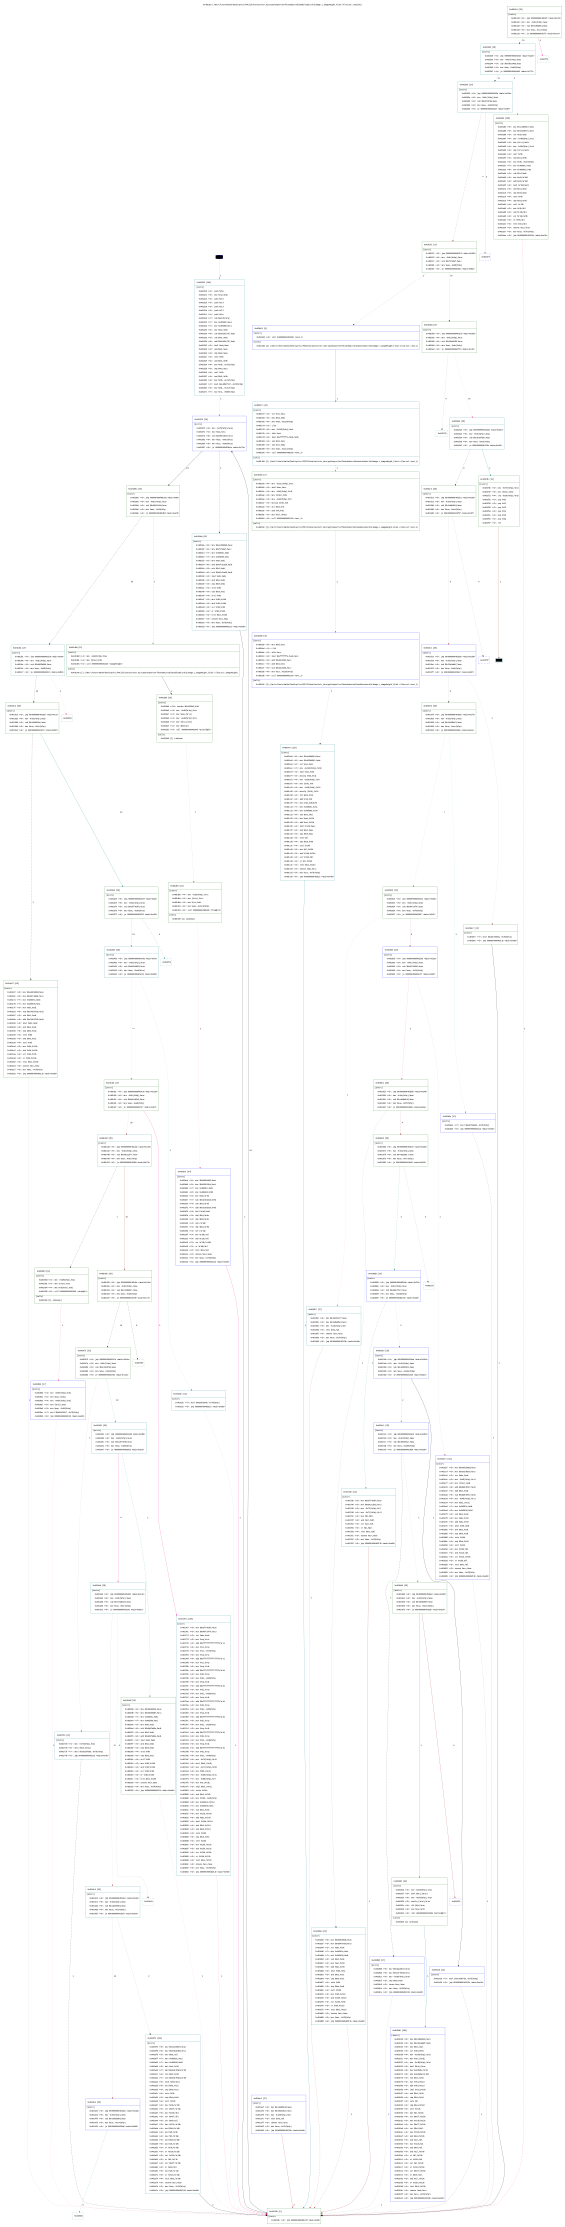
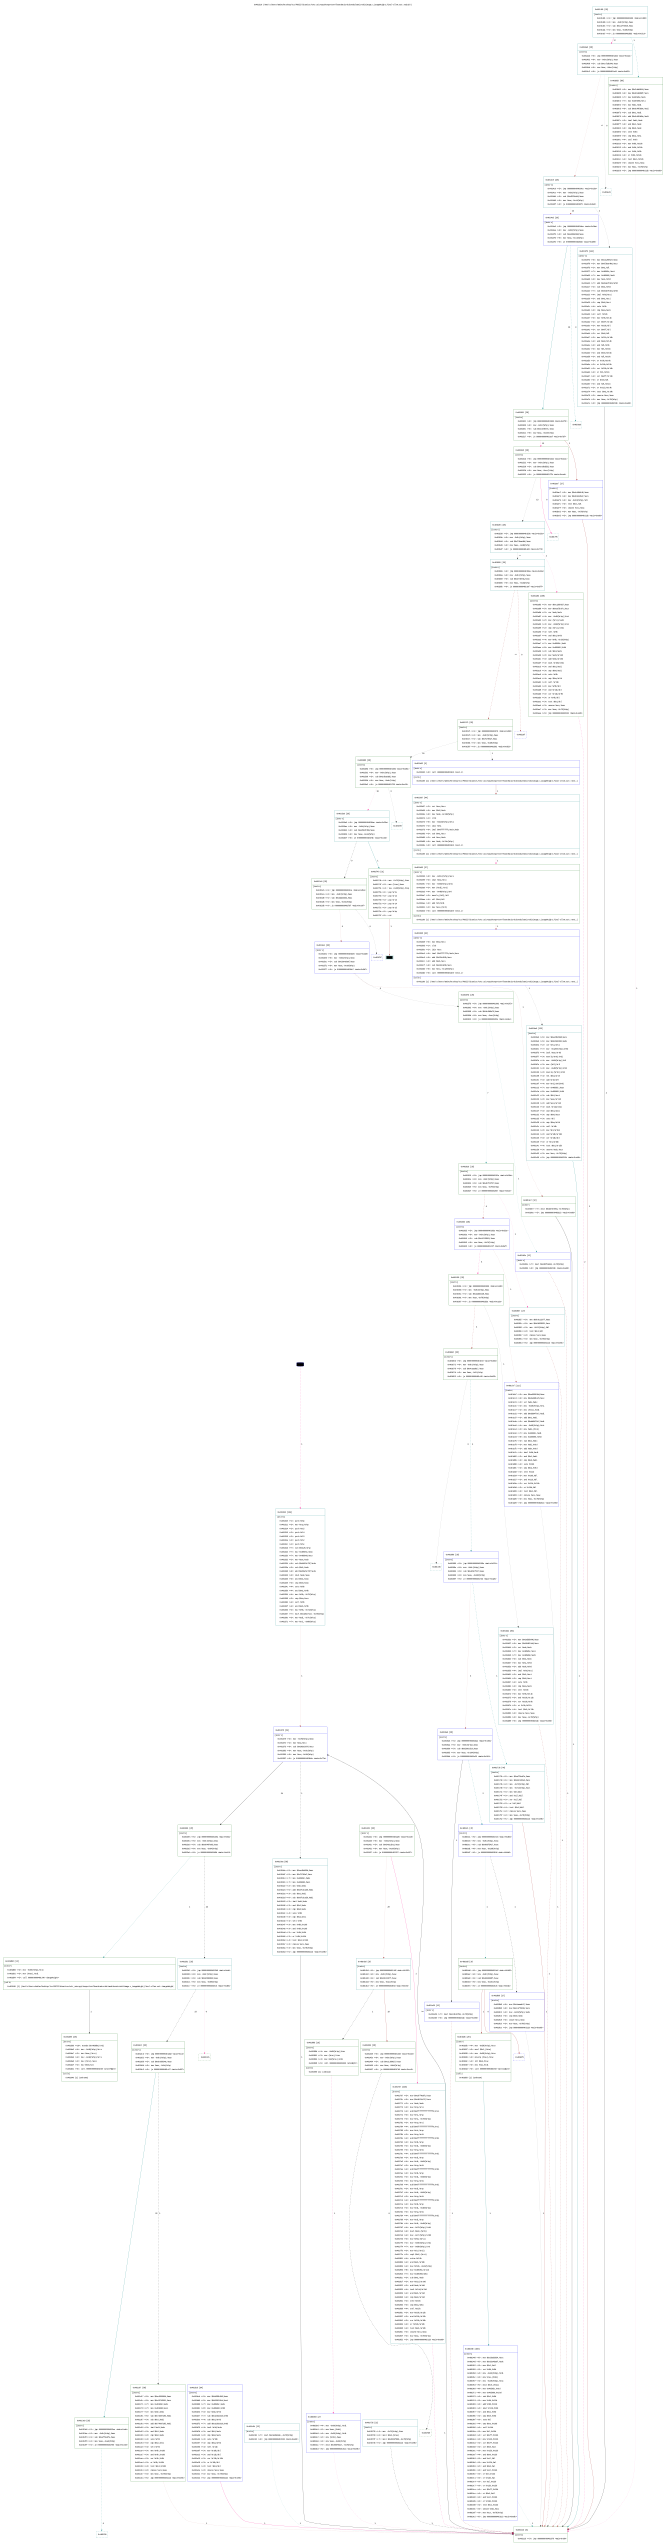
none -> (541, 425)
(195, 902) -> none
(131, 962) -> none
(103, 1363) -> none
